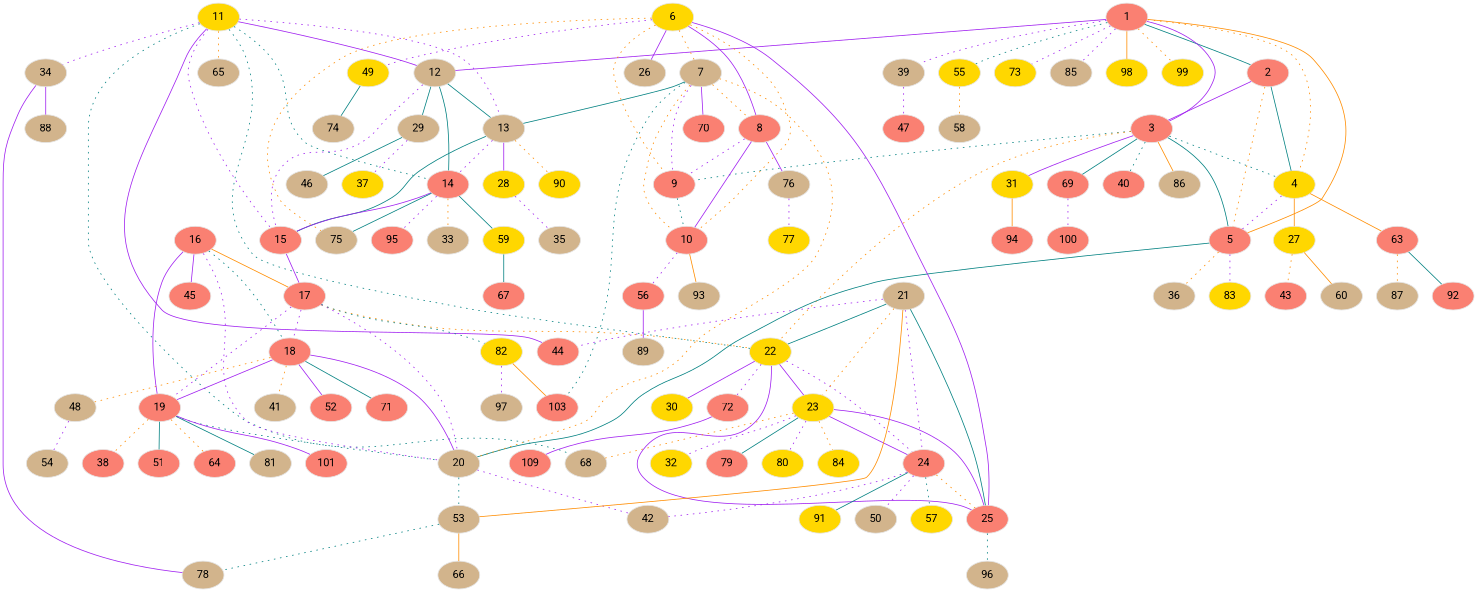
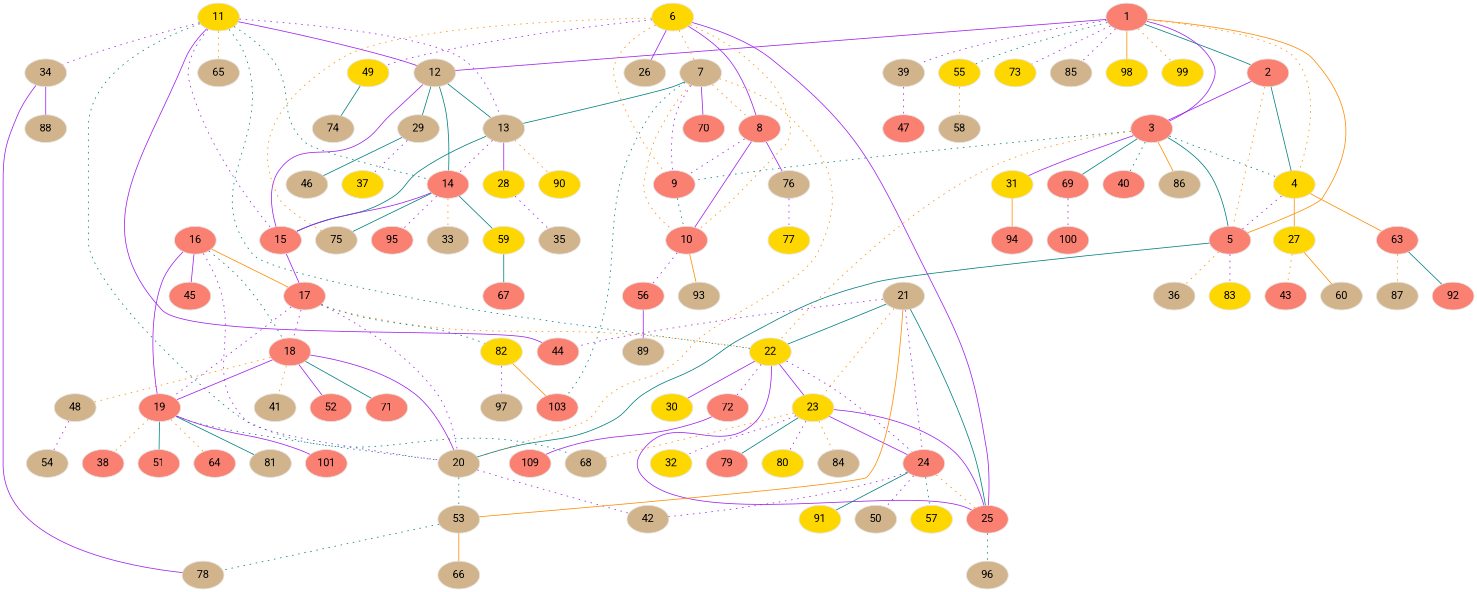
(343, 150) -> (343, 150)
(839, 463) -> (839, 463)
